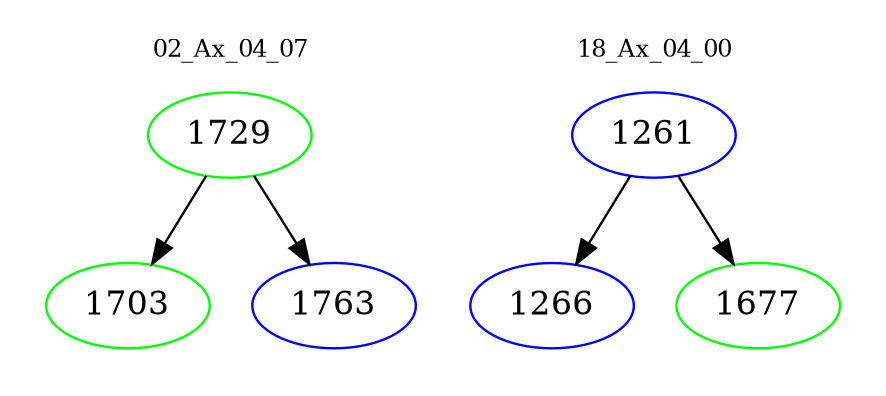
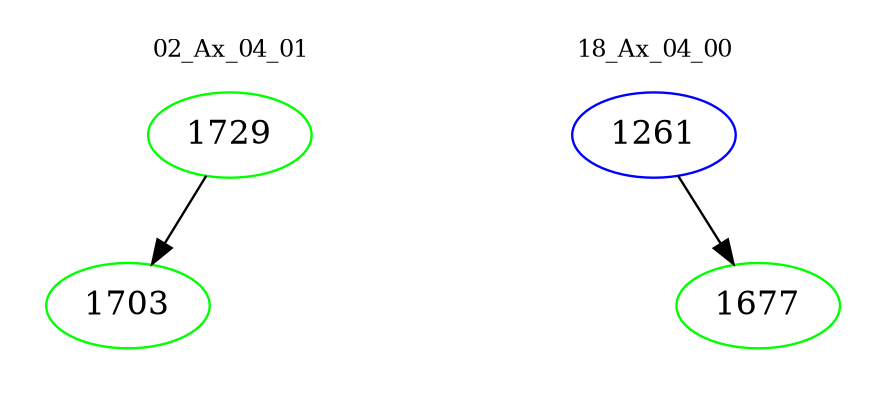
(231, 51) -> (231, 51)
(334, 306) -> none
(552, 306) -> none
